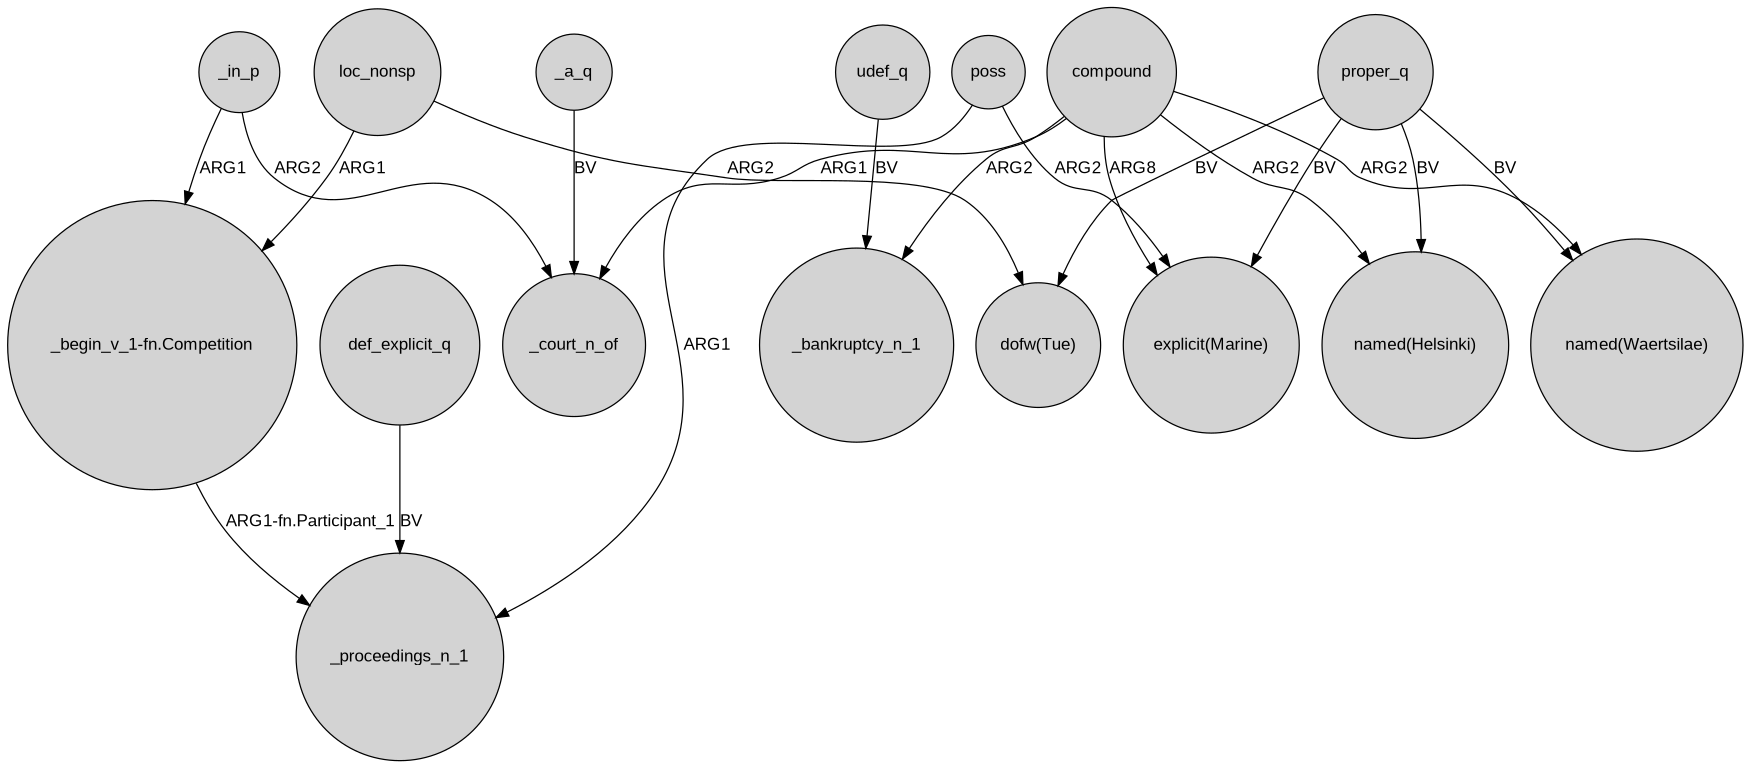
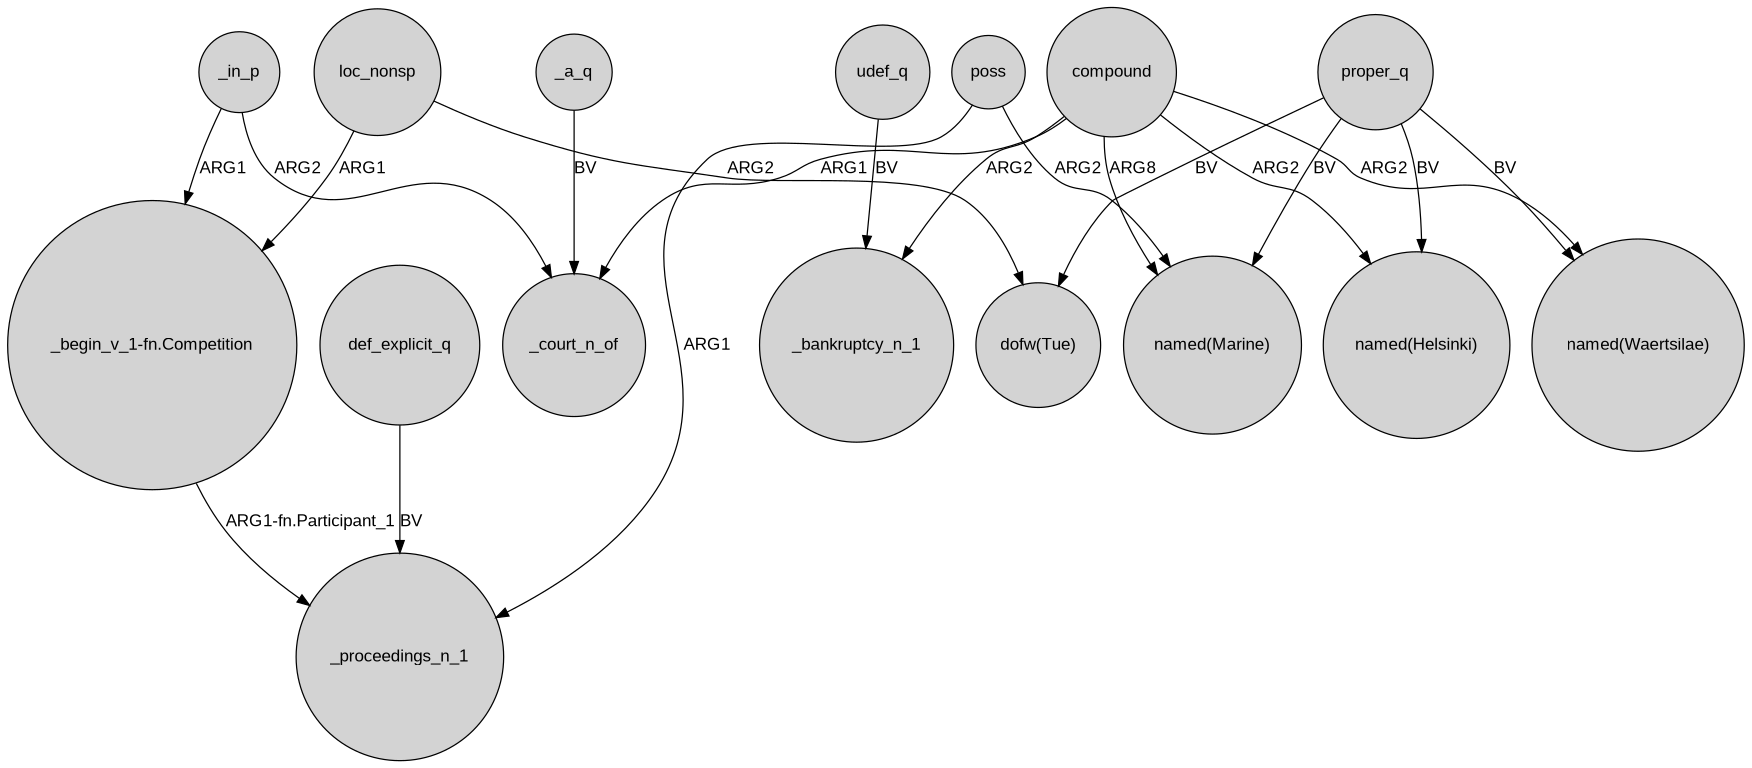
(1211, 345) -> (1213, 345)
